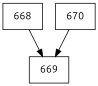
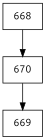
(34, 40) -> (23, 40)
